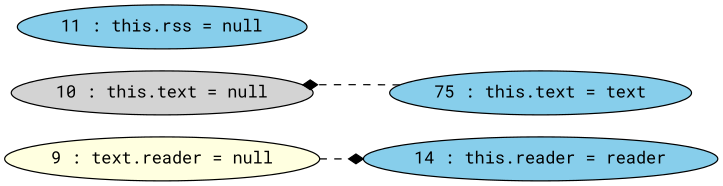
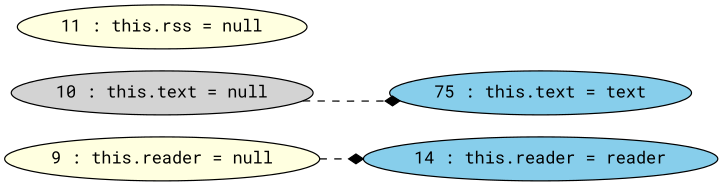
(162, 27) -> (162, 27)
(359, 85) -> (344, 101)
(162, 159) -> (162, 159)
